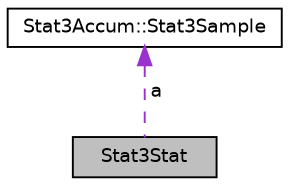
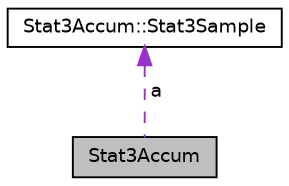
(145, 157) -> (145, 157)
